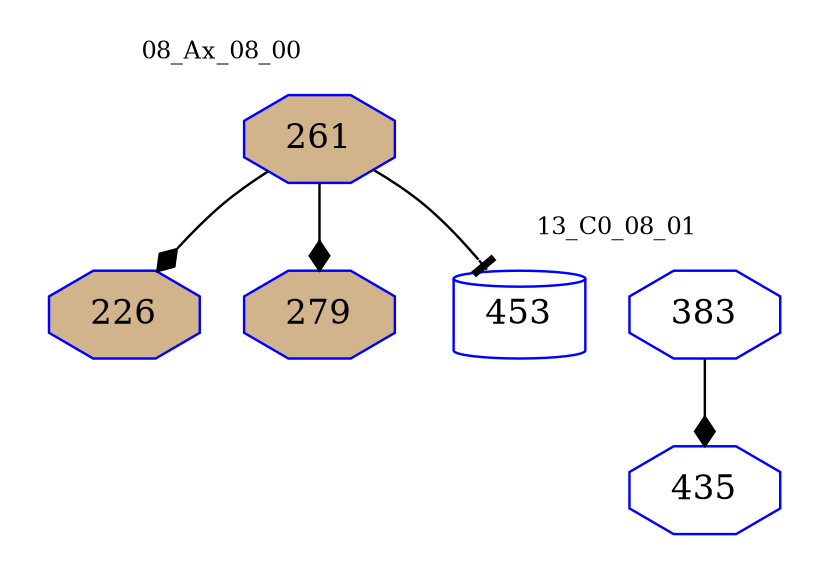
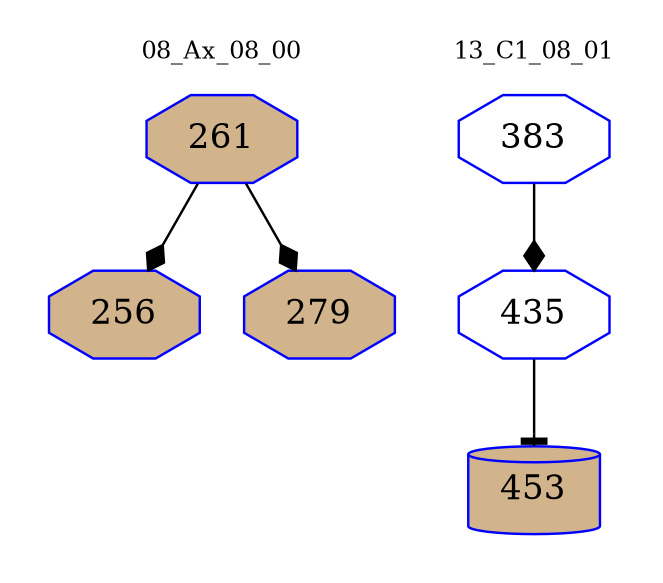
(617, 228) -> (534, 52)
(450, 229) -> (534, 397)
(124, 315) -> (124, 315)
(519, 315) -> (534, 490)
